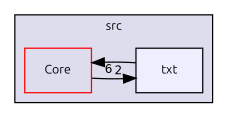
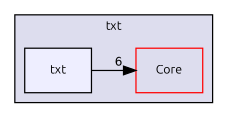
(114, 27) -> (114, 27)
(108, 79) -> none
